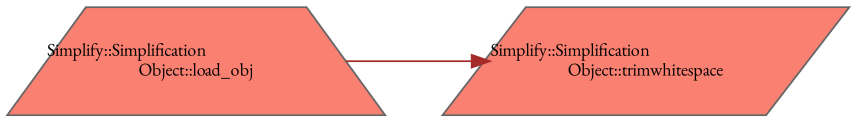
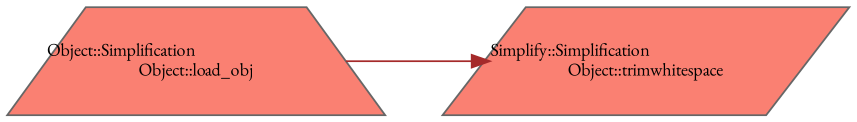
(196, 61) -> (196, 61)
